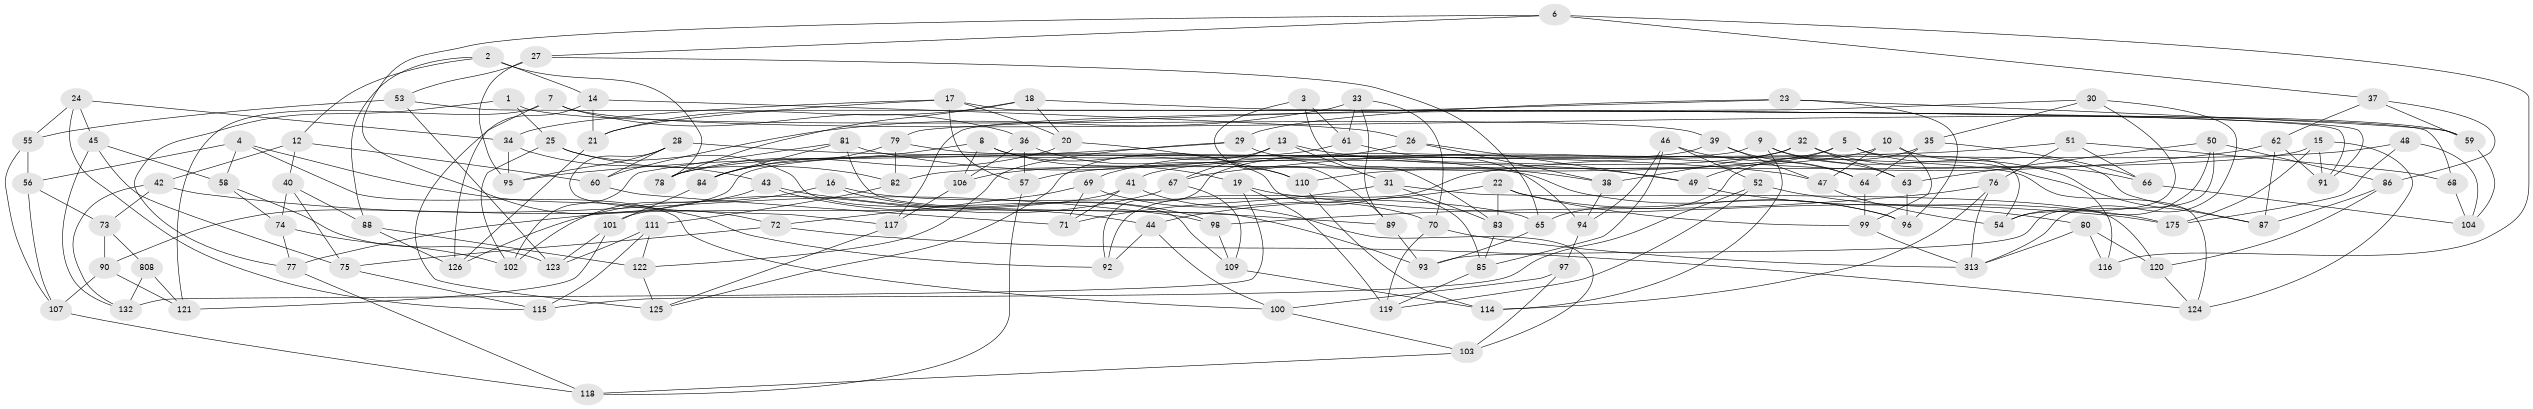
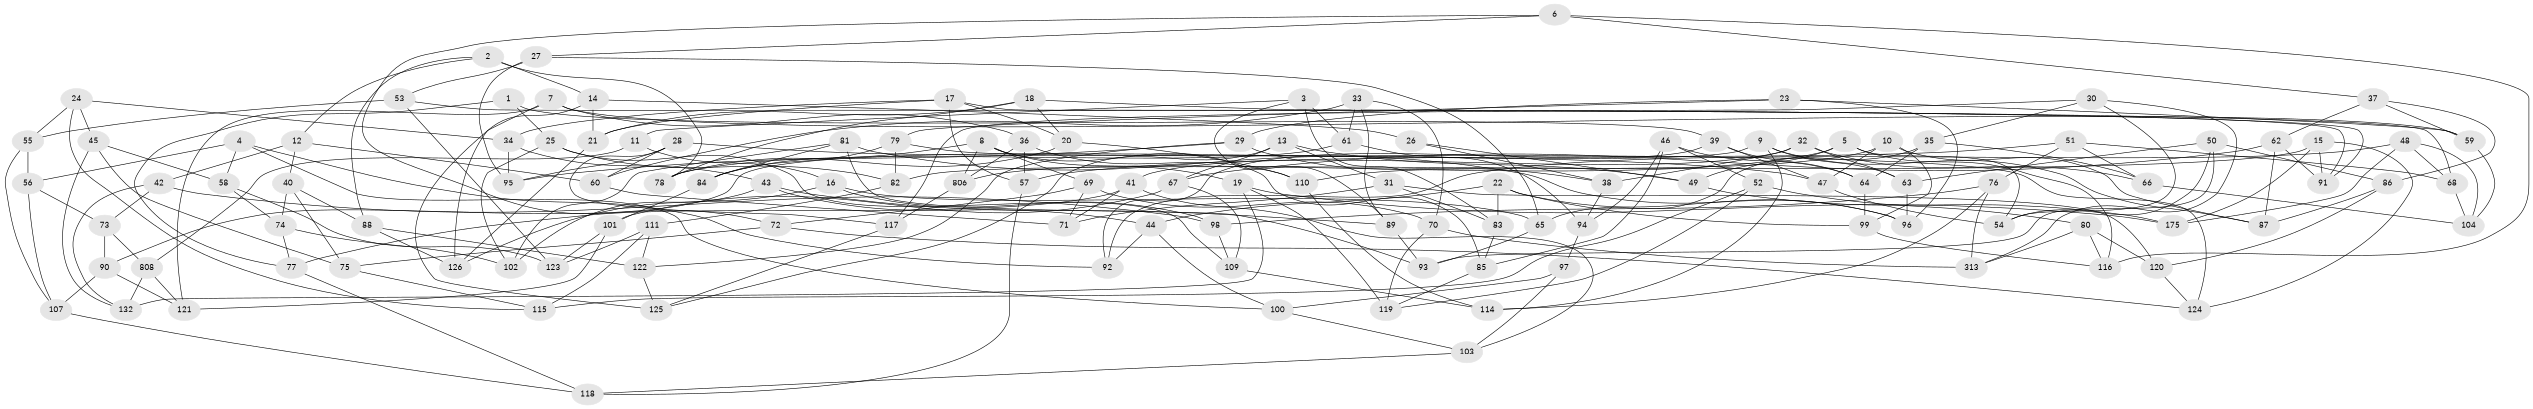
none -> (635, 141)
(1248, 158) -> (1034, 164)
none -> (2429, 162)
(960, 183) -> (960, 183)
(1925, 251) -> (1982, 253)
